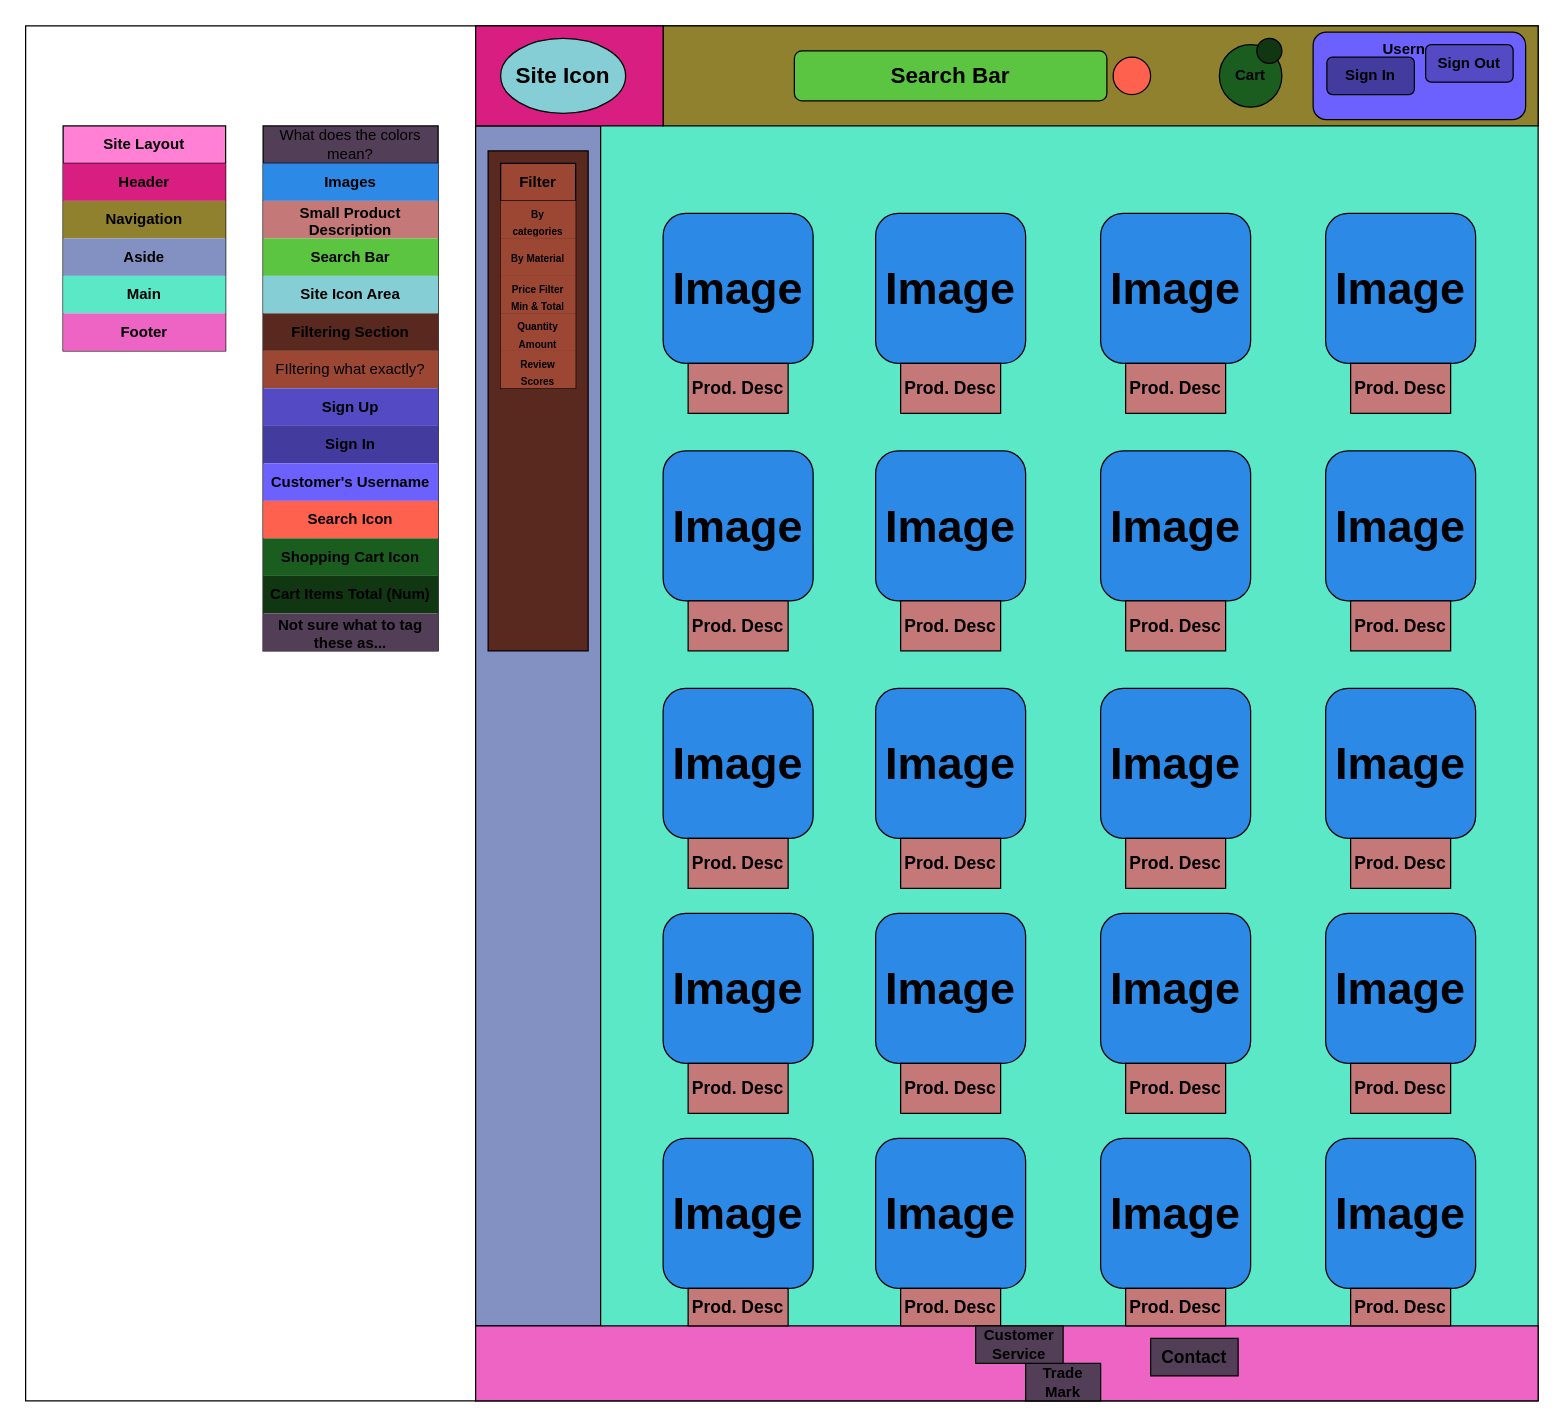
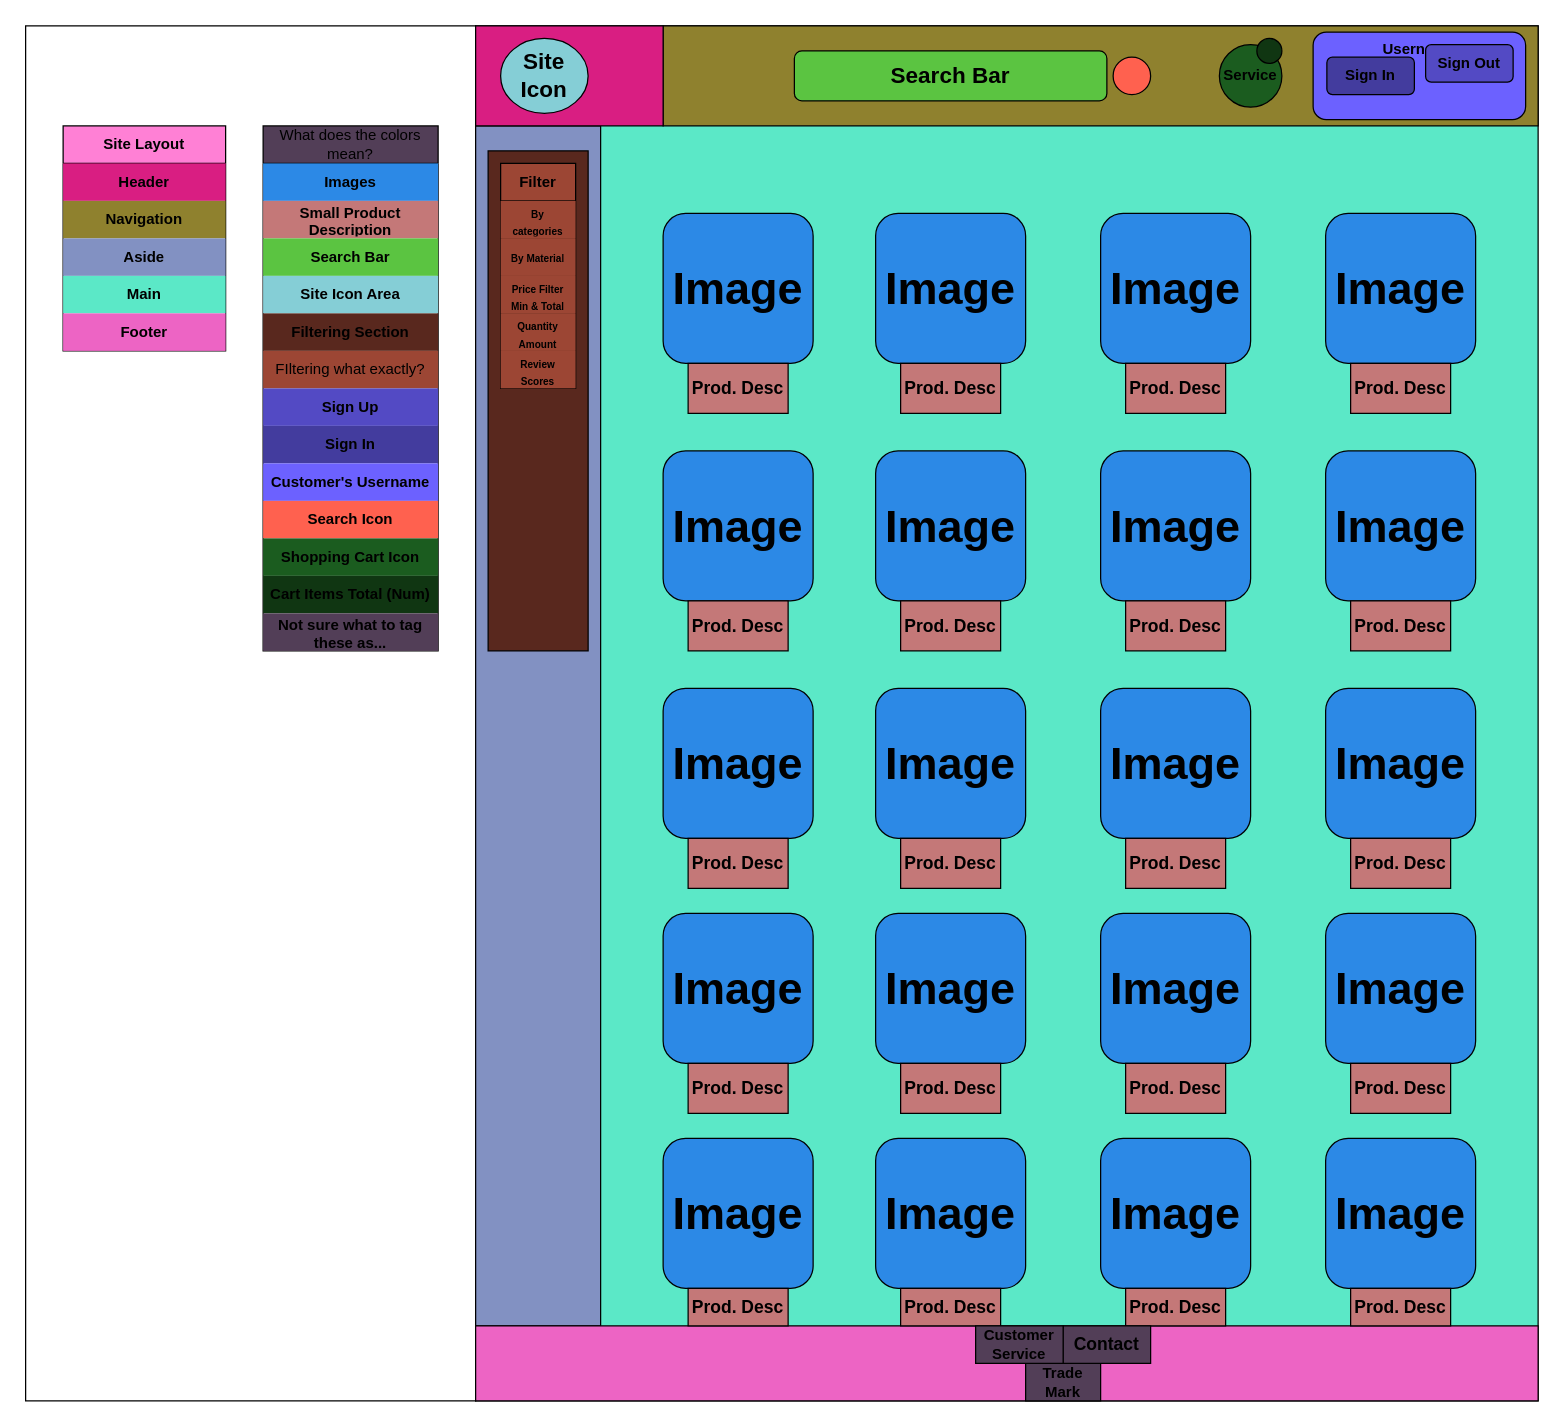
(563, 76) -> (544, 76)
(1251, 76) -> (1251, 76)
(1194, 1357) -> (1107, 1344)
